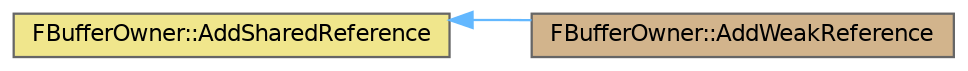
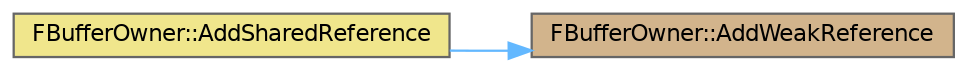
(502, 20) -> (479, 51)
